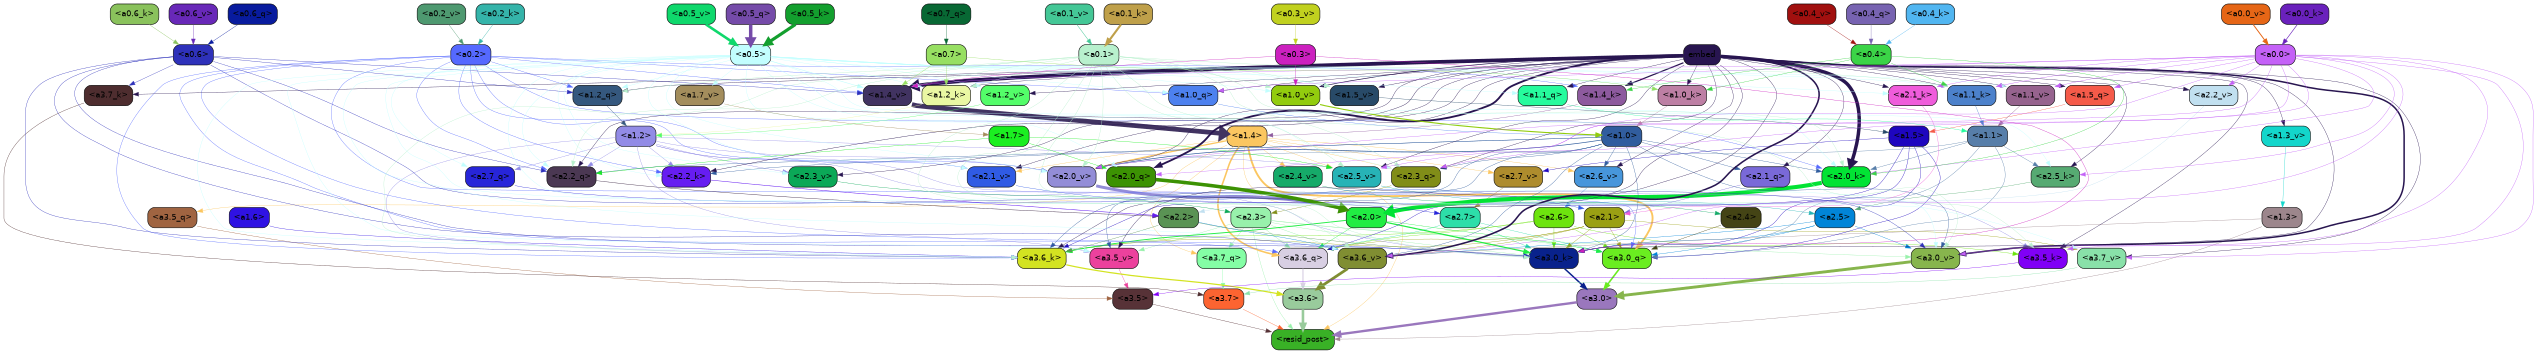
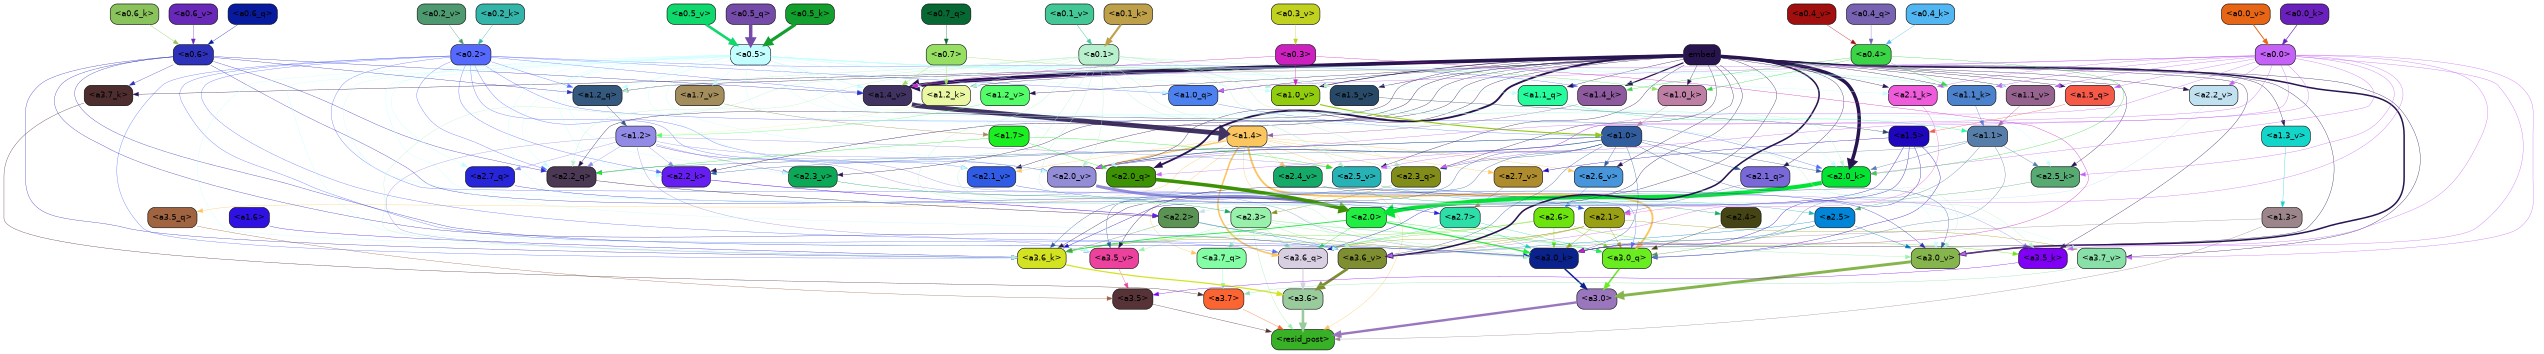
(1737, 242) -> (1737, 242)
